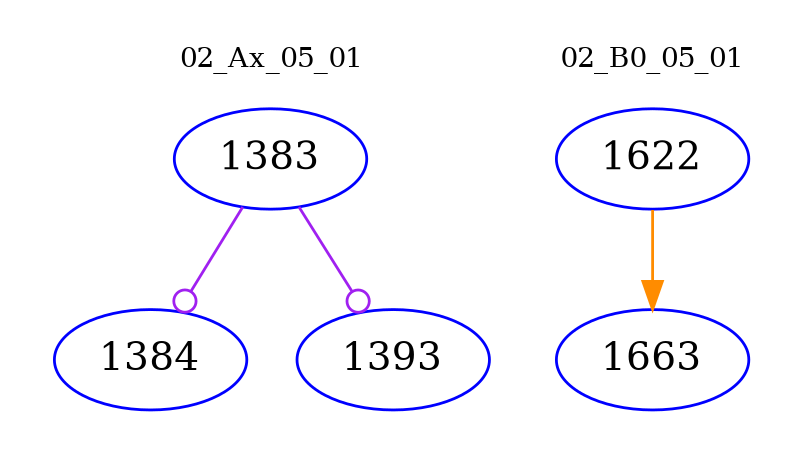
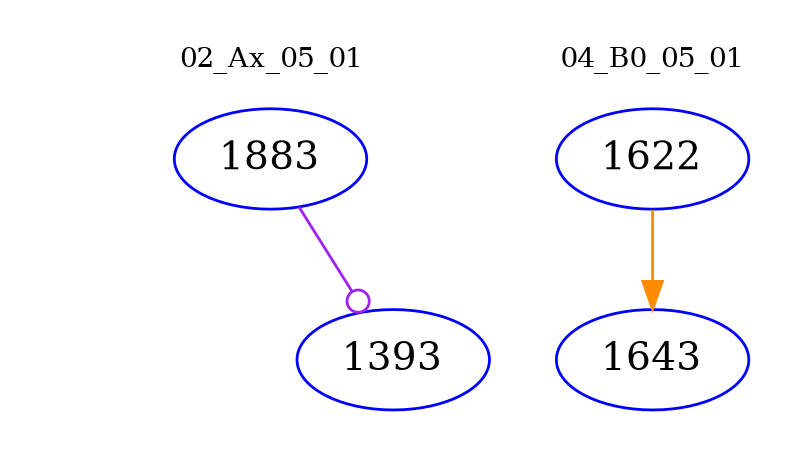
(653, 60) -> (653, 60)
(271, 159) -> (271, 159)
(151, 360) -> none
(653, 360) -> (653, 360)
